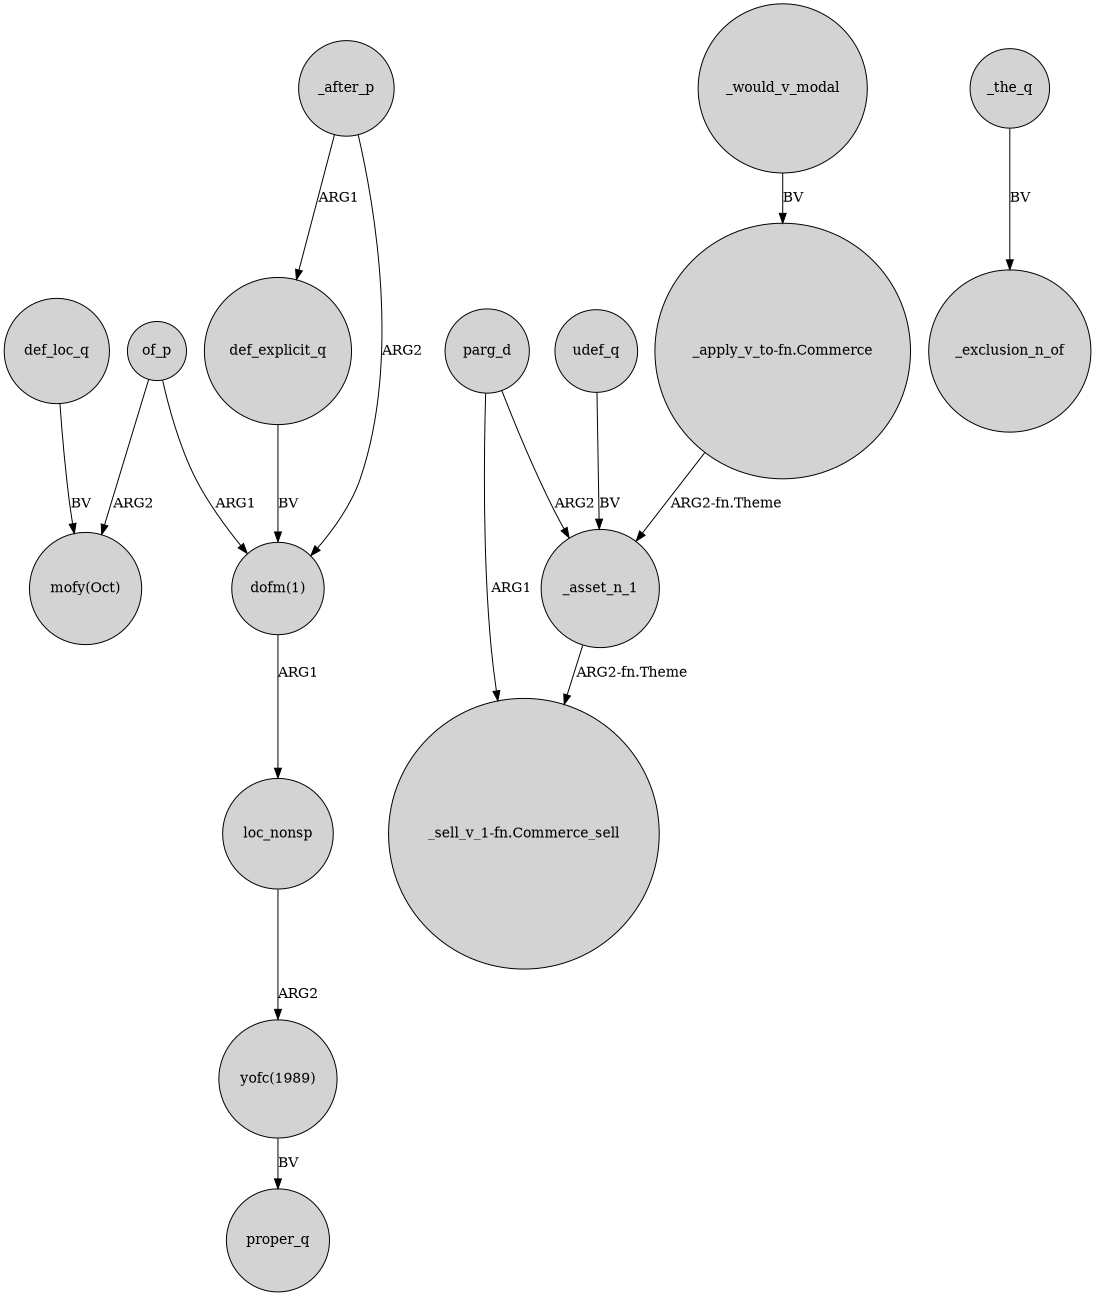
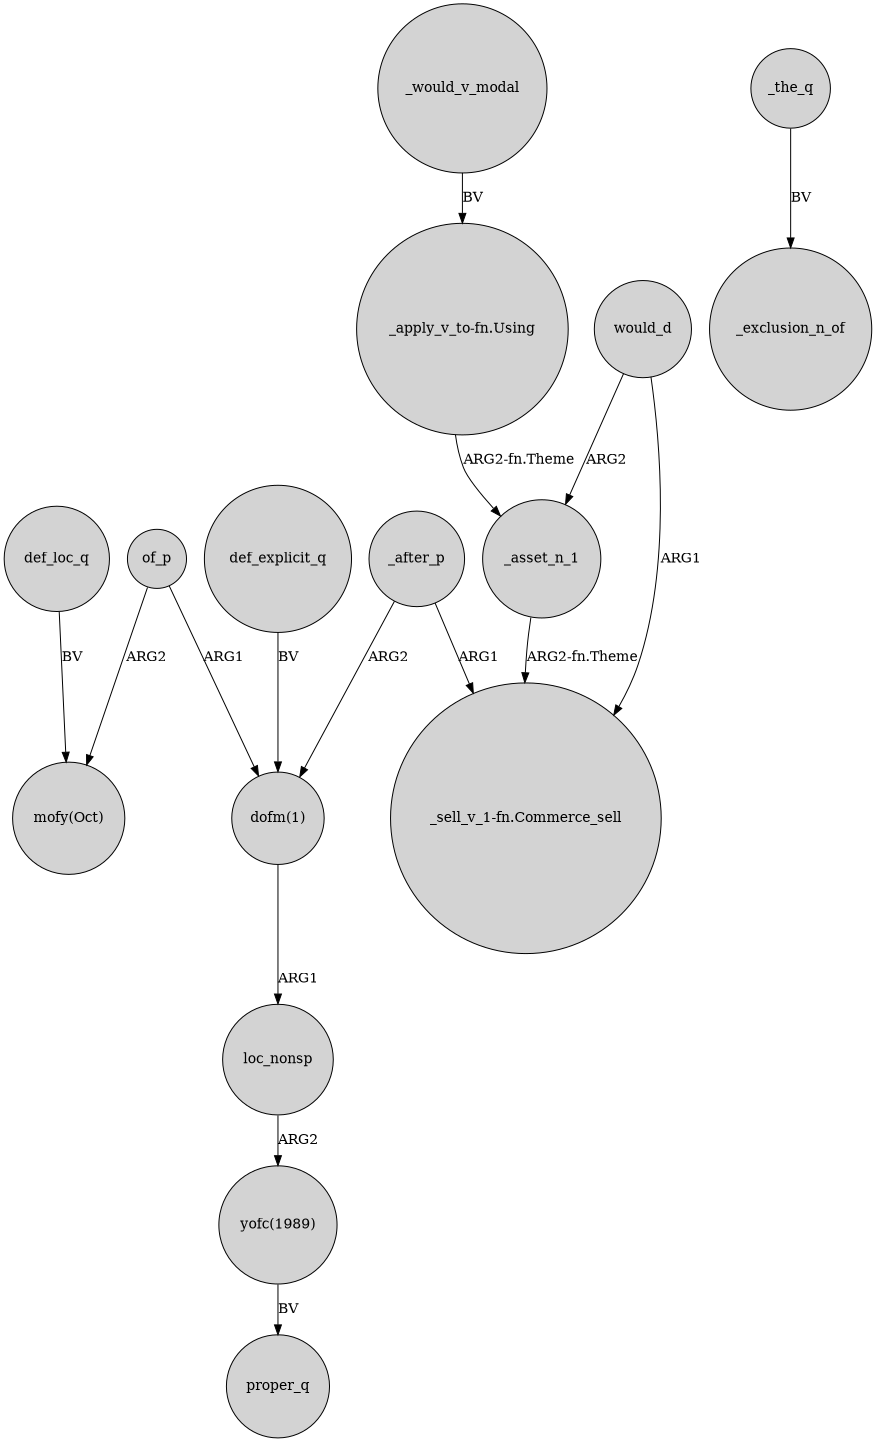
(317, 202) -> (452, 644)
(487, 351) -> (643, 329)
(596, 351) -> none
(783, 351) -> (462, 329)
